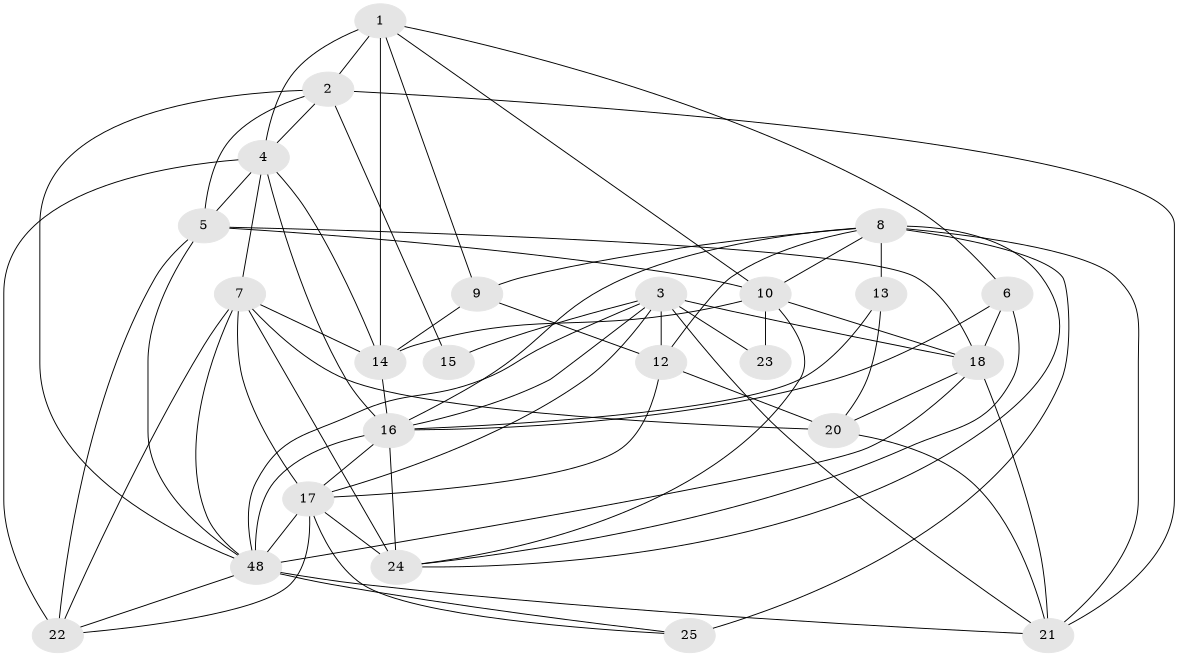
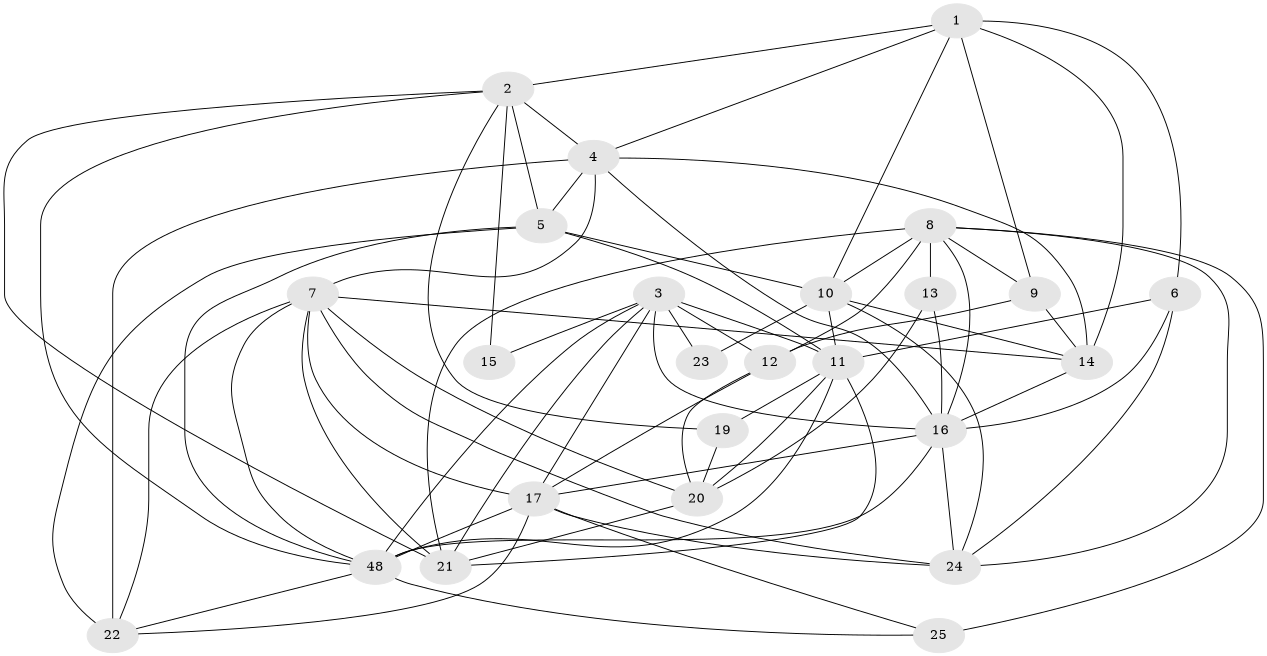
(978, 362) -> (838, 362)
none -> (723, 431)
(651, 611) -> (334, 448)
